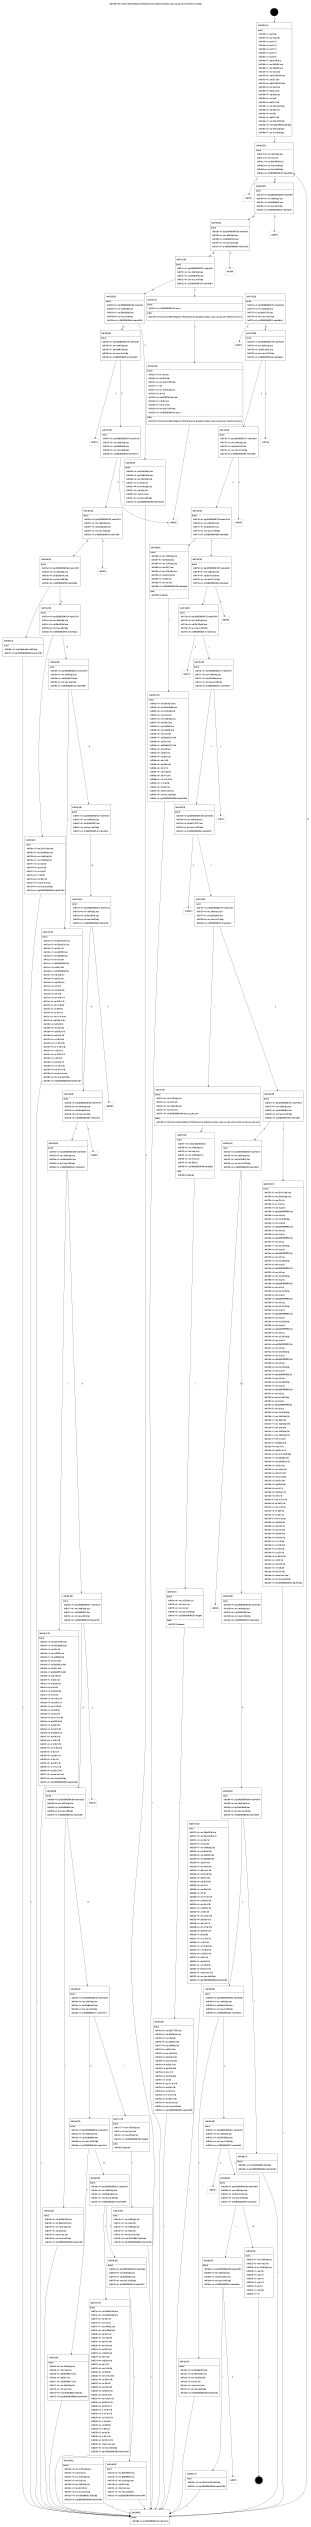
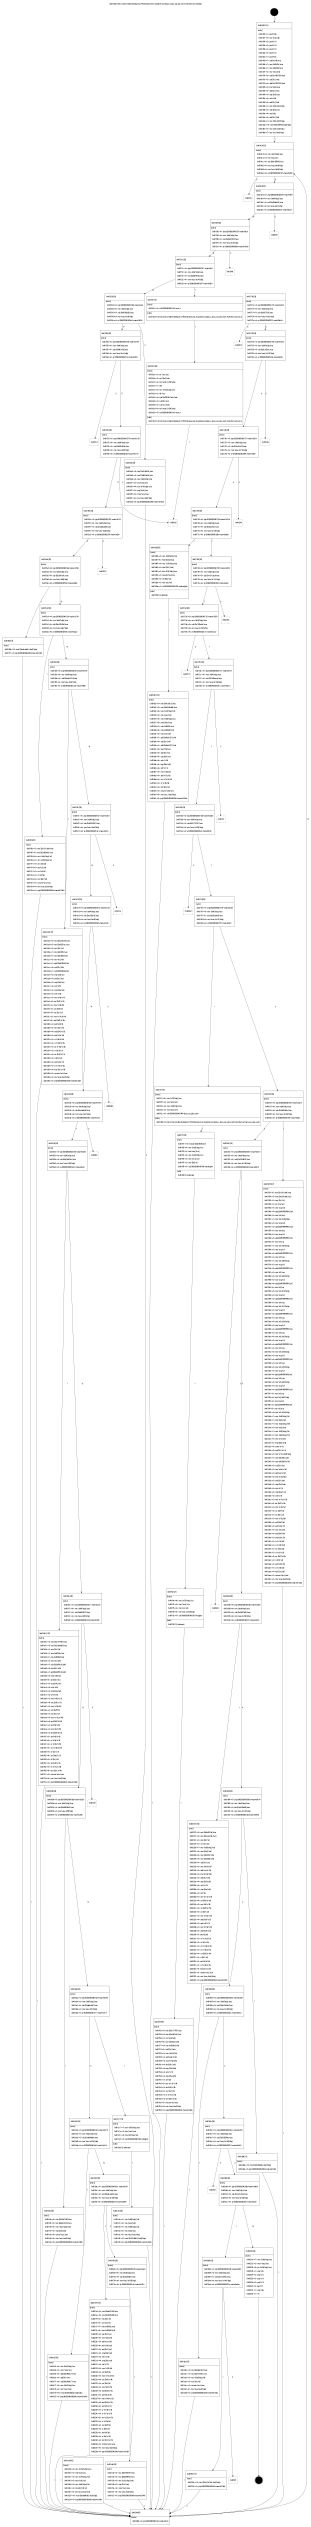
none -> (118, 911)
none -> (228, 1721)
